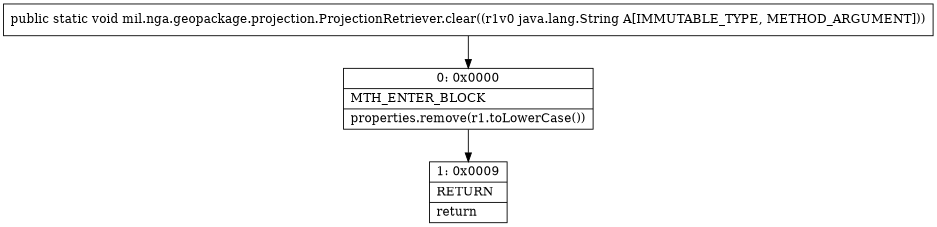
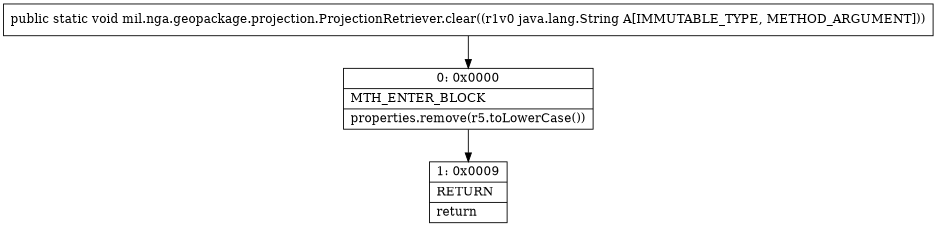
(468, 119) -> (468, 119)
